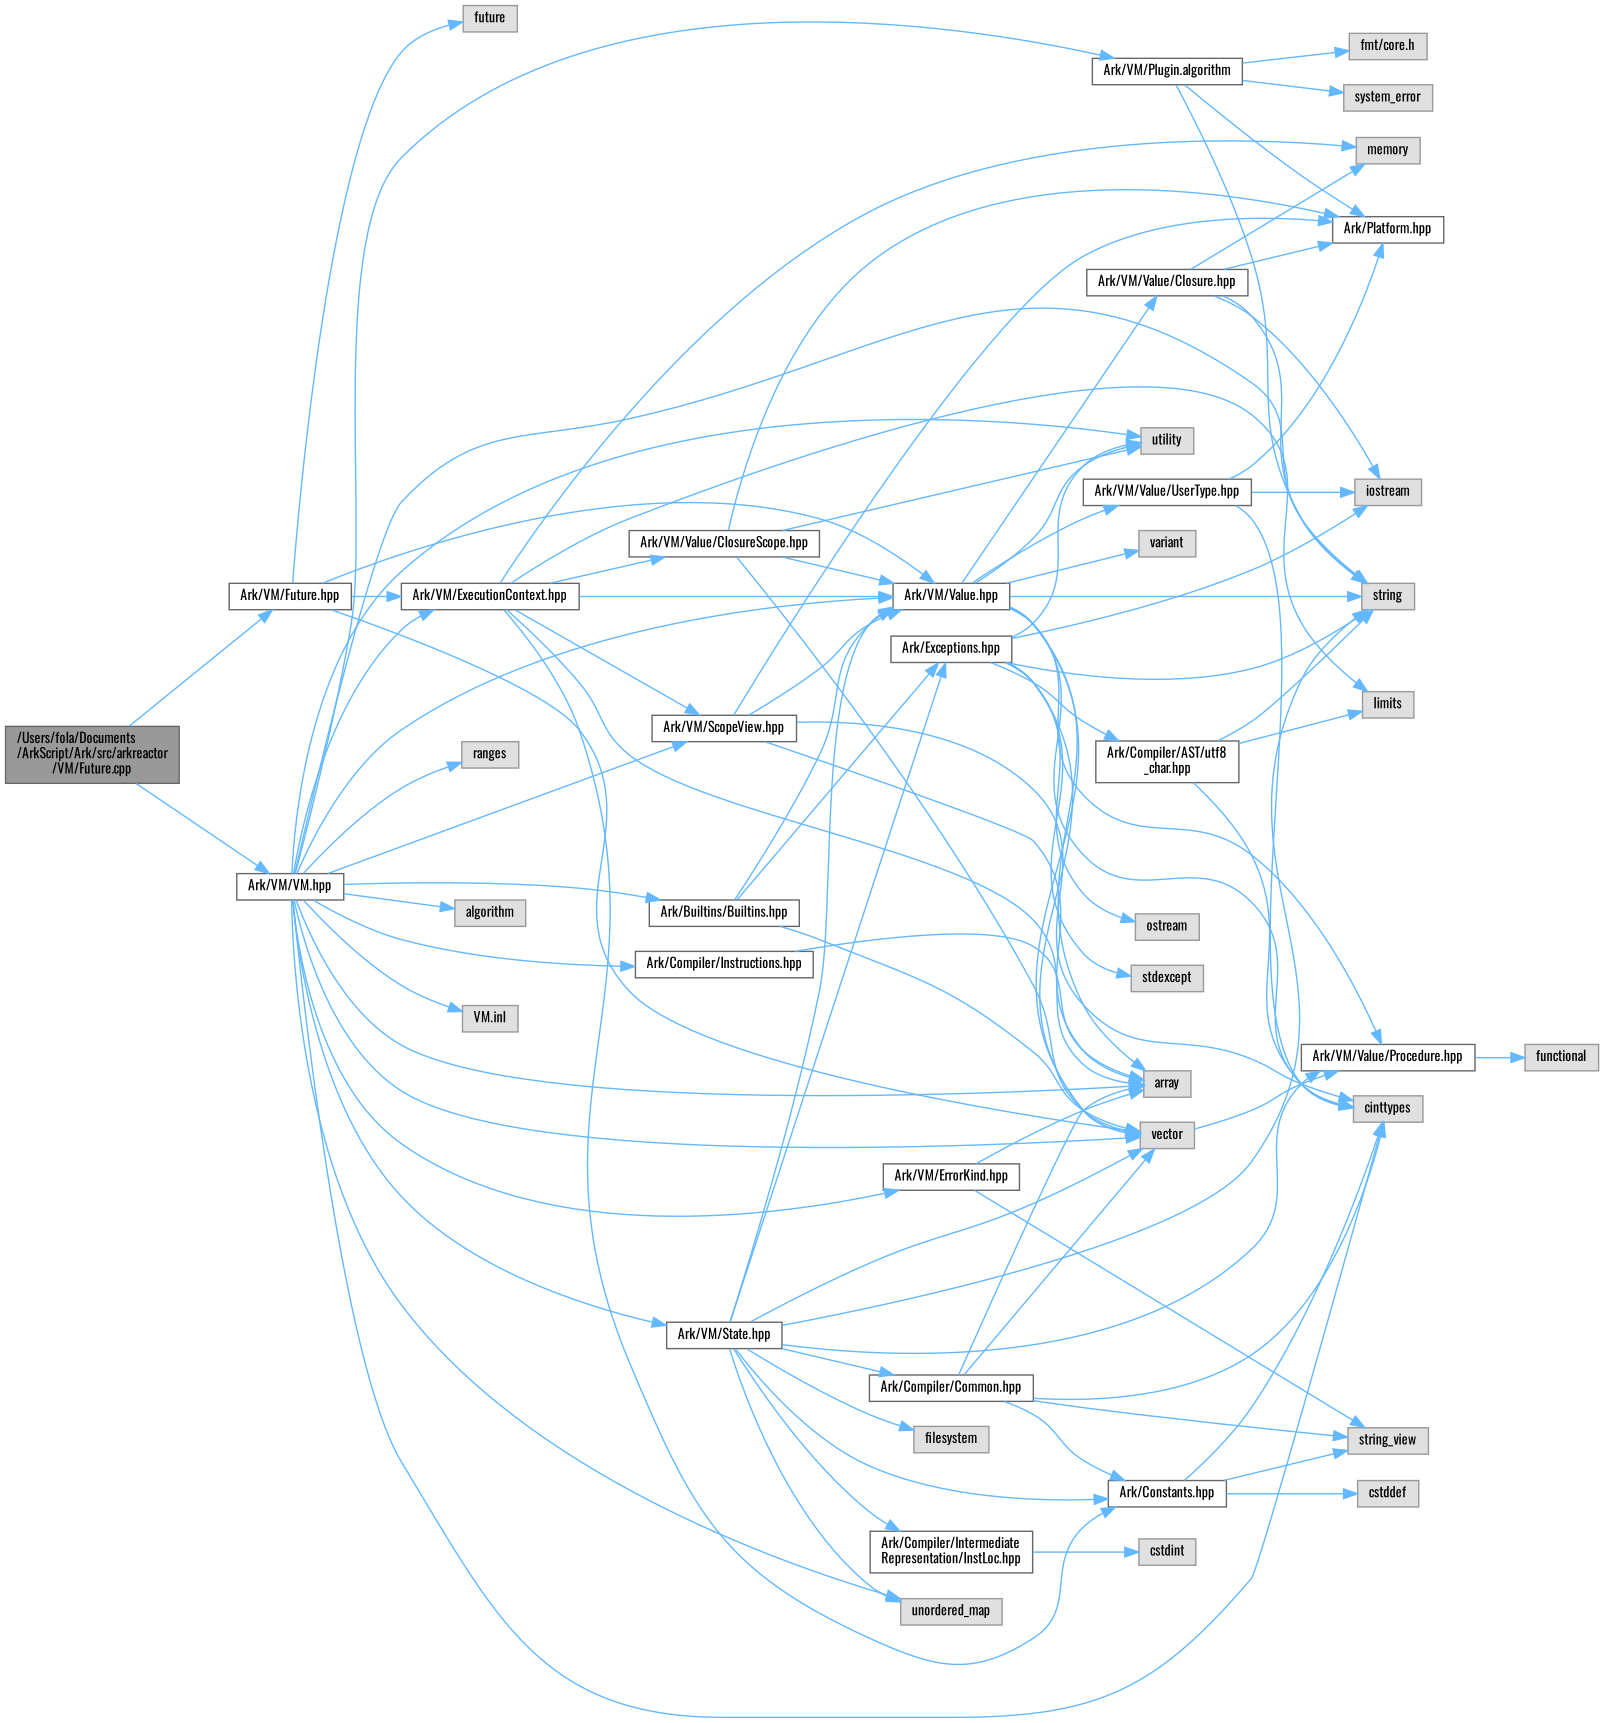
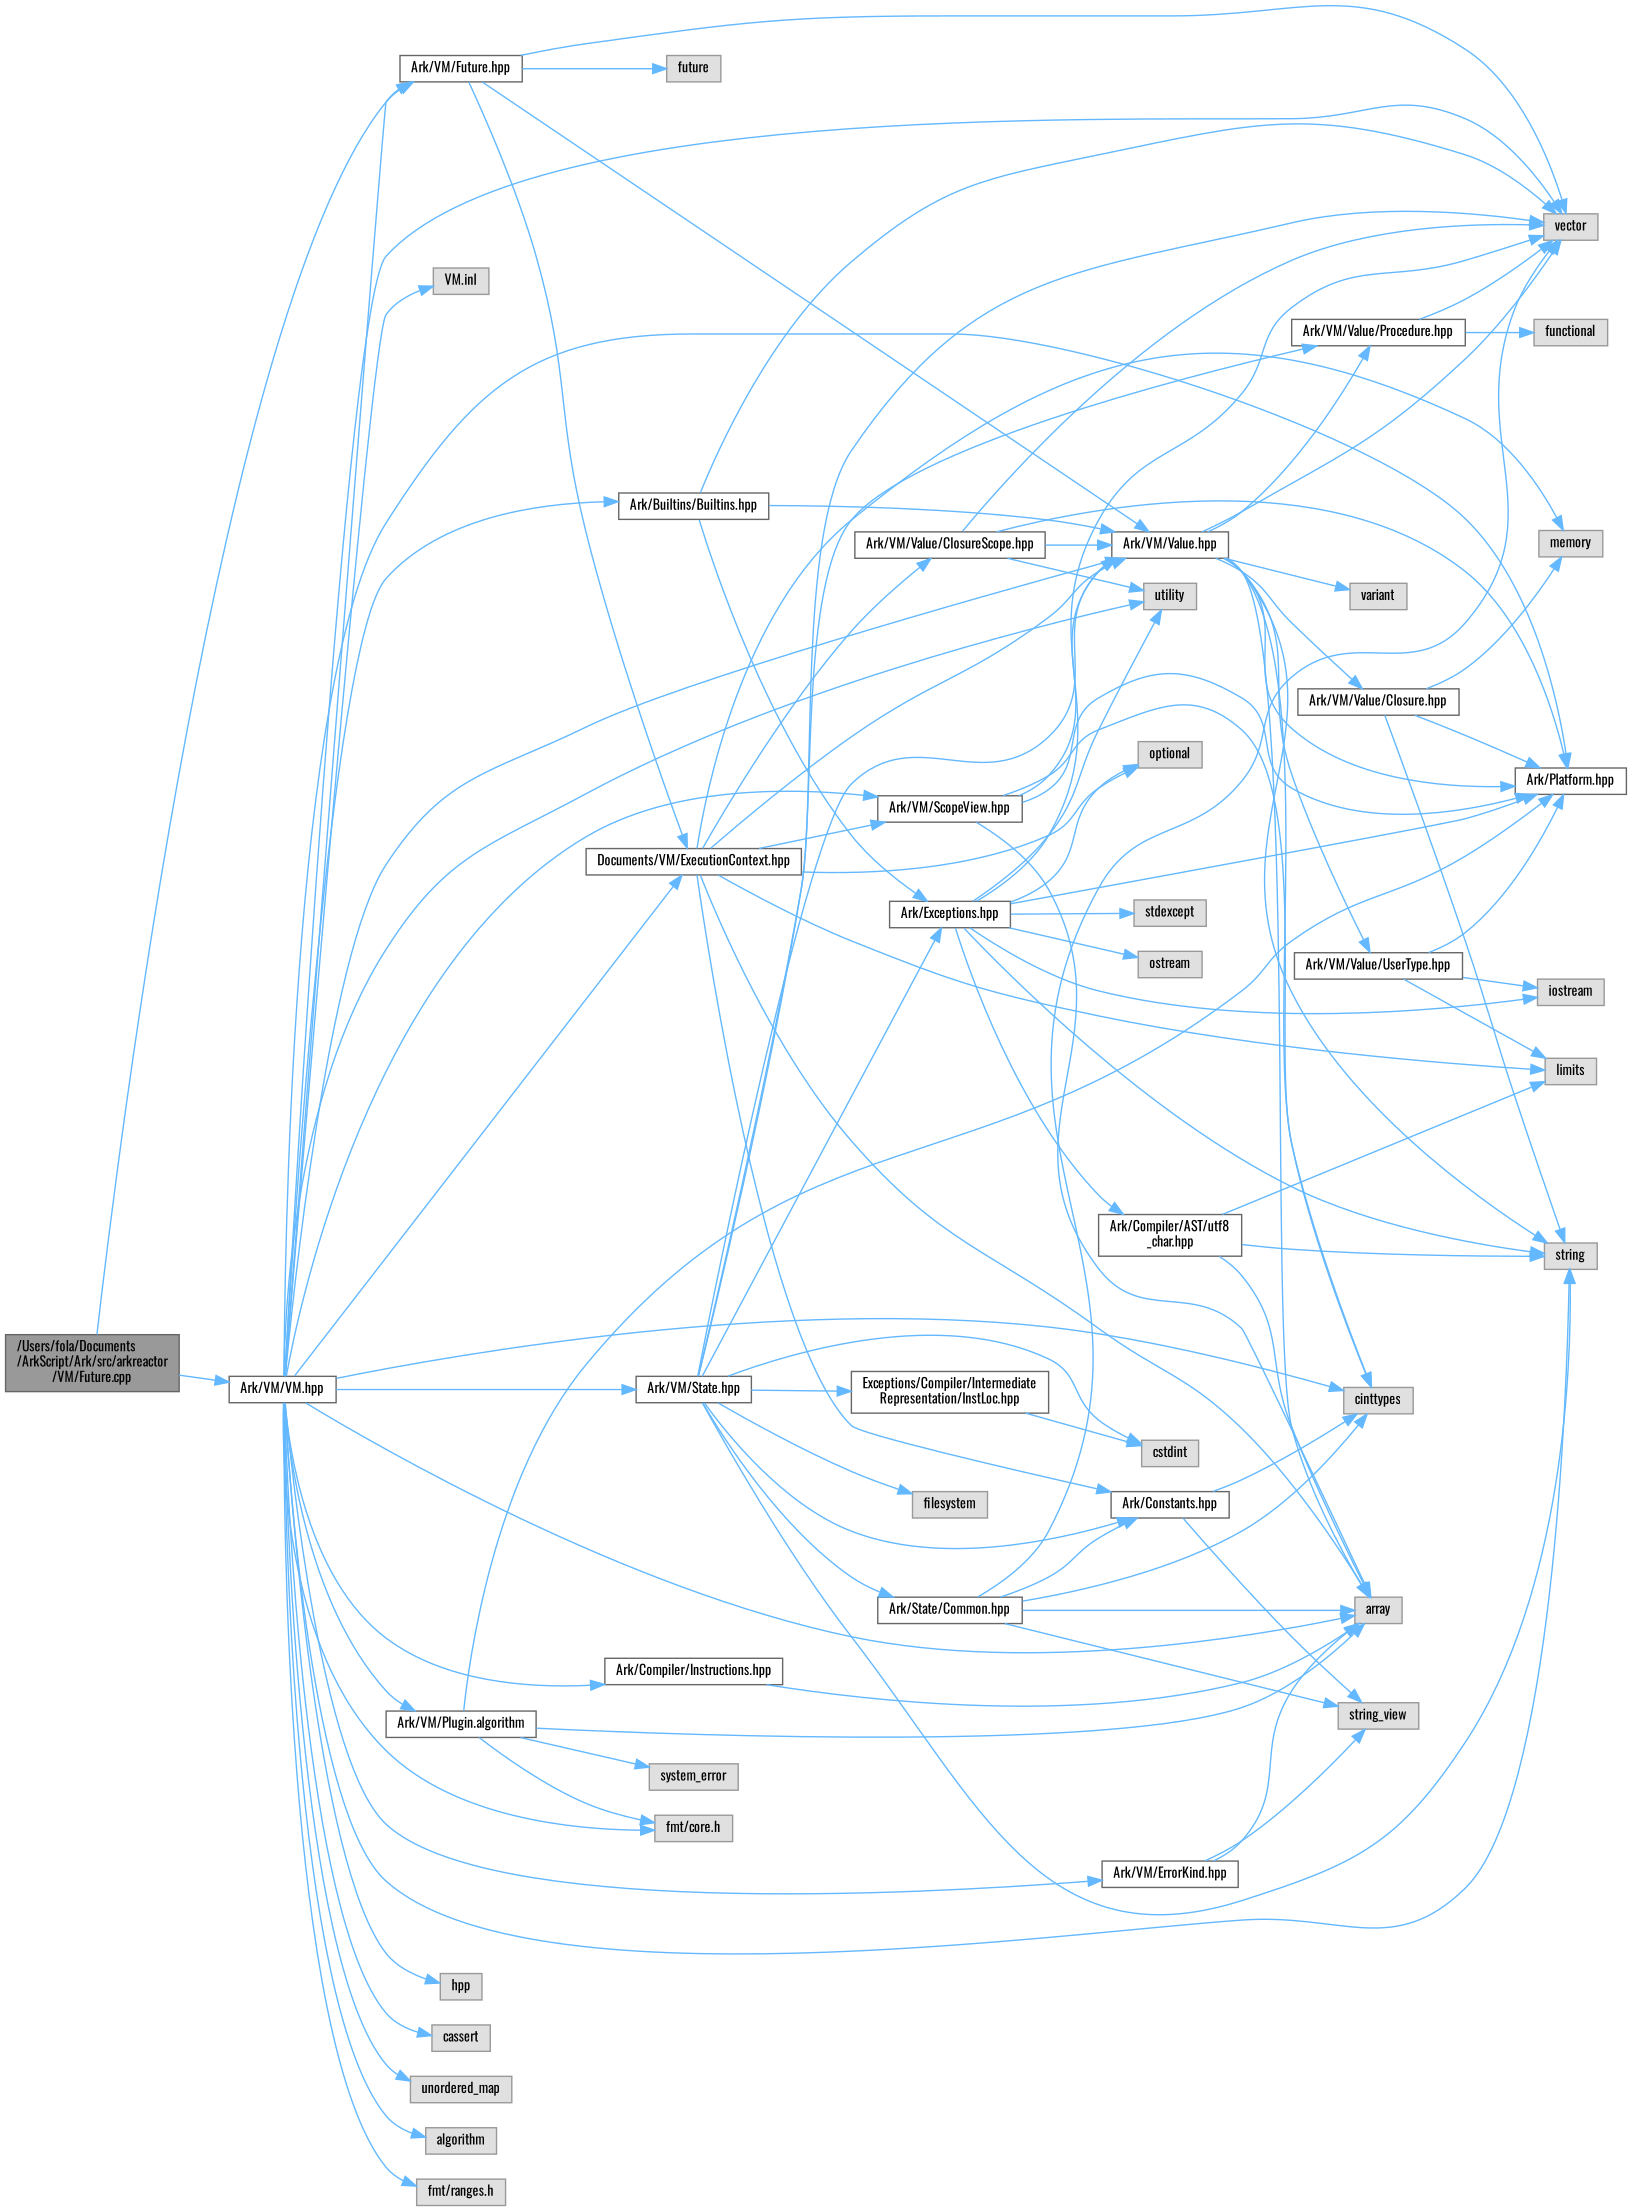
(1263, 308) -> (958, 1736)
none -> (605, 342)
(1306, 369) -> none
(1051, 512) -> (1303, 737)
(490, 597) -> (694, 862)
(1281, 685) -> (1468, 1015)
none -> (335, 730)
(490, 755) -> (461, 1987)
none -> (1170, 755)
none -> (1256, 859)
(1267, 1005) -> (1275, 1356)
(1261, 1106) -> (1483, 289)
(951, 1388) -> (950, 1610)
(789, 1486) -> (945, 1336)
(1388, 1494) -> none
(951, 1552) -> (950, 1392)
none -> (355, 1712)
none -> (461, 2038)
none -> (461, 2192)
